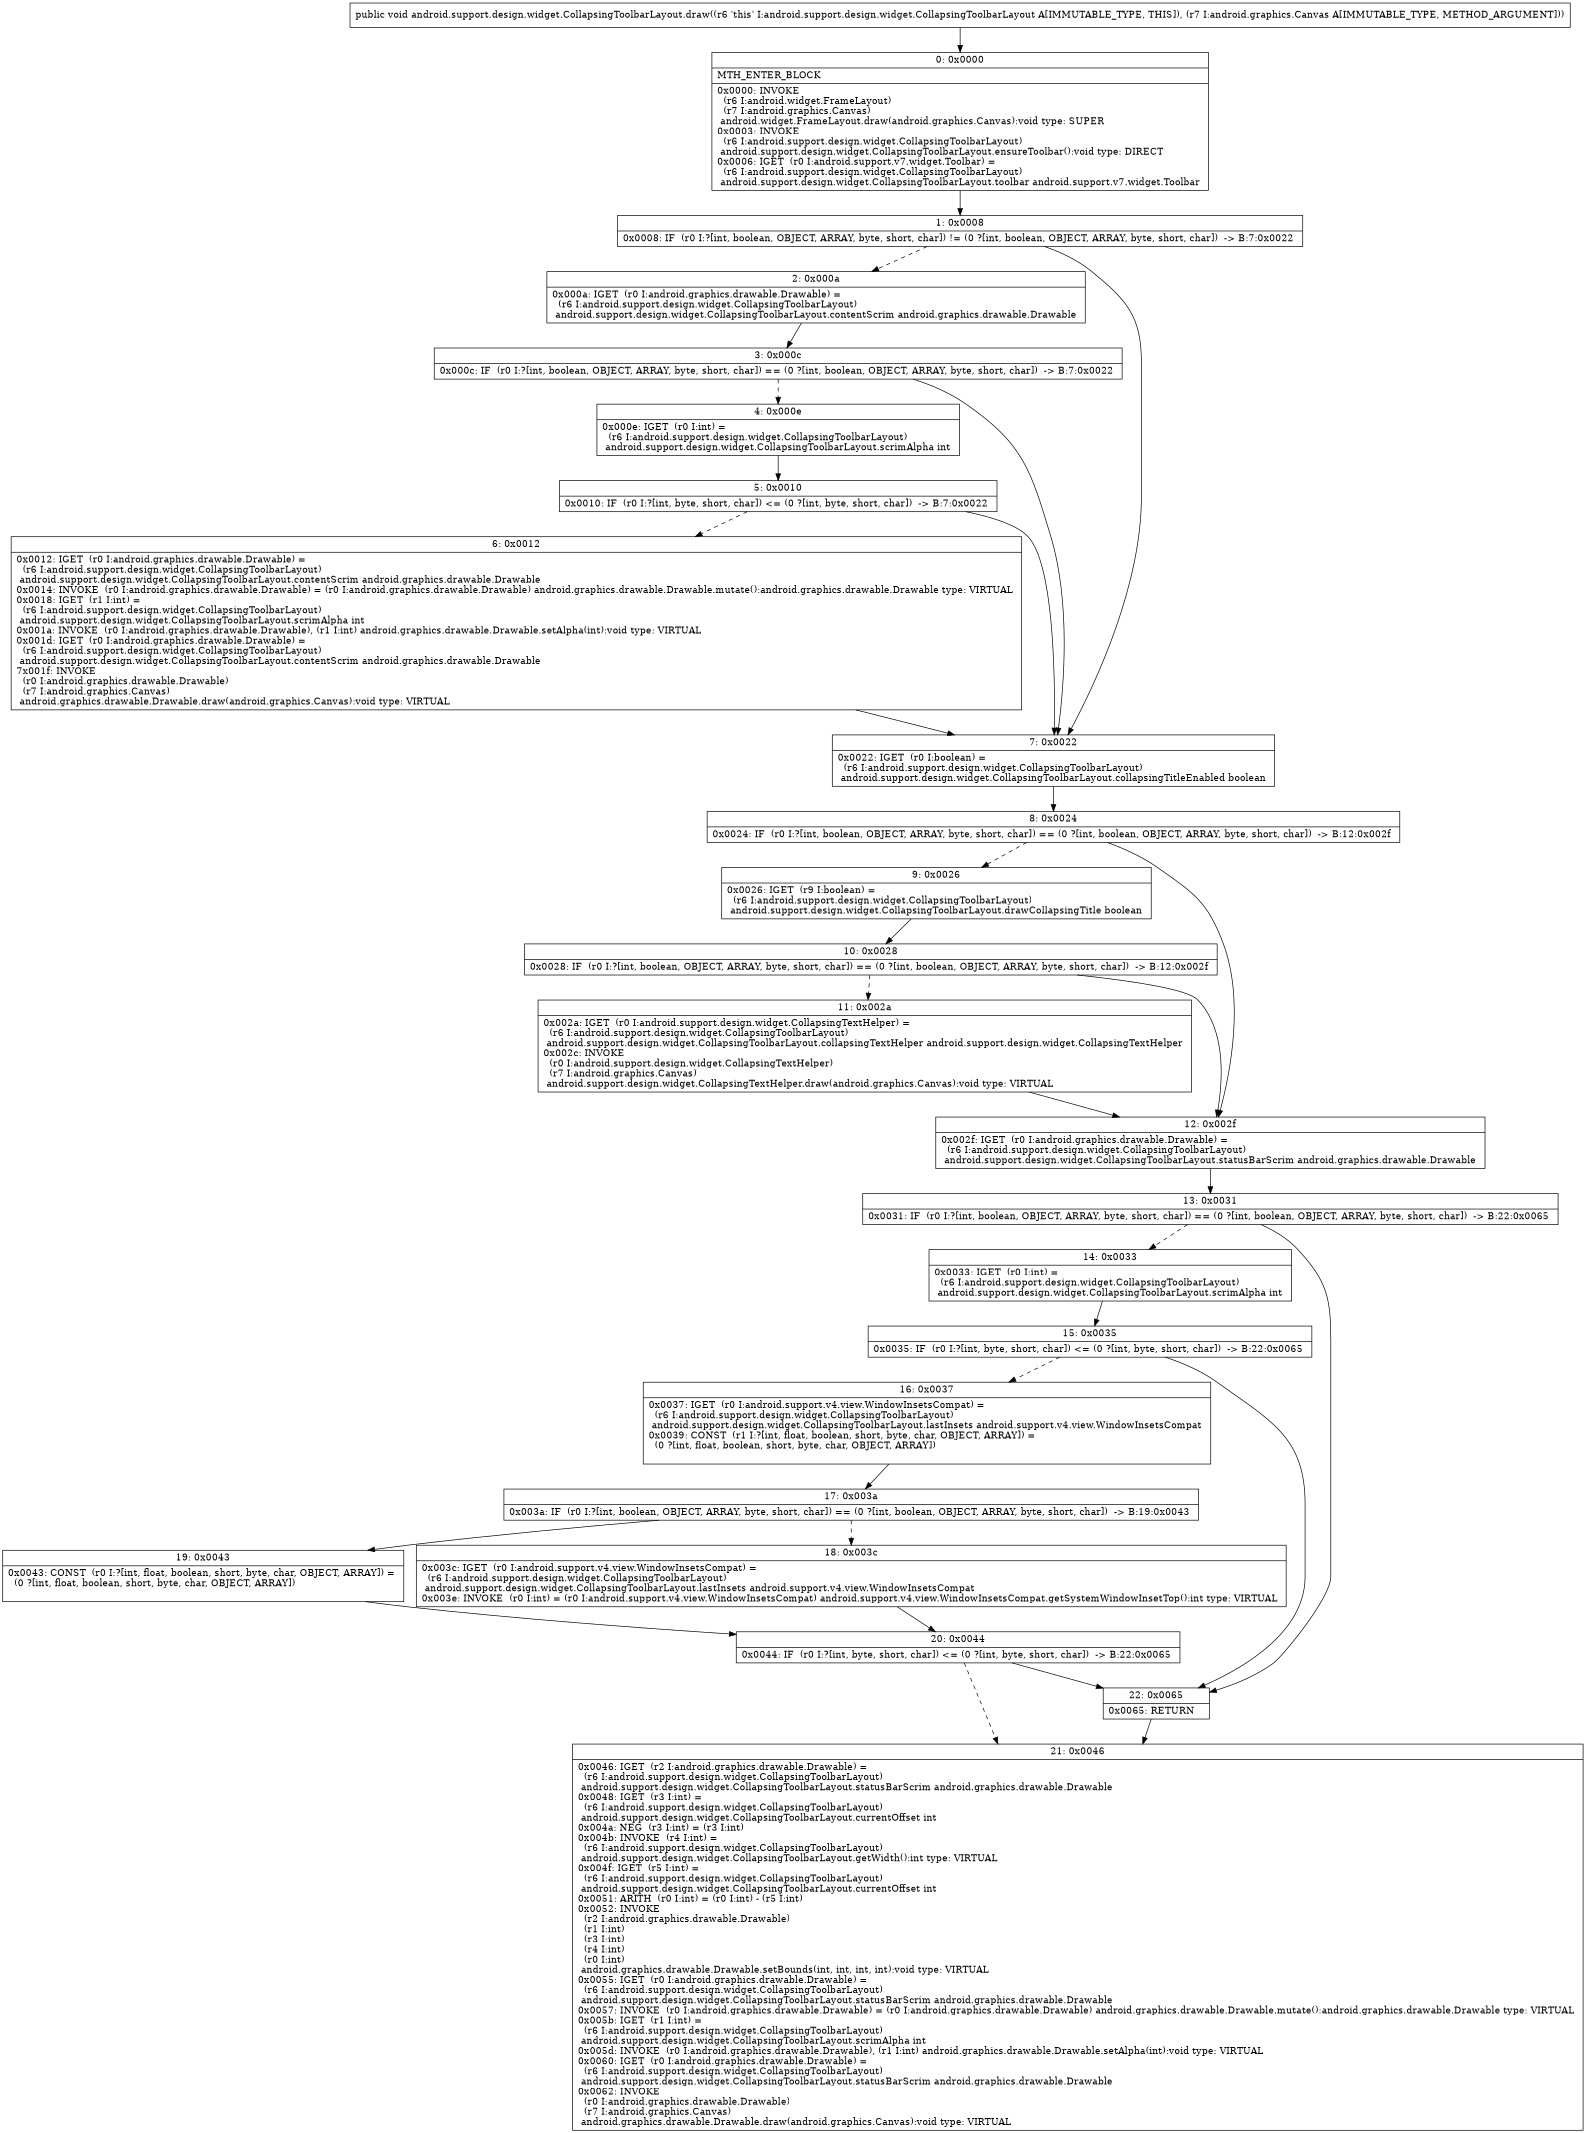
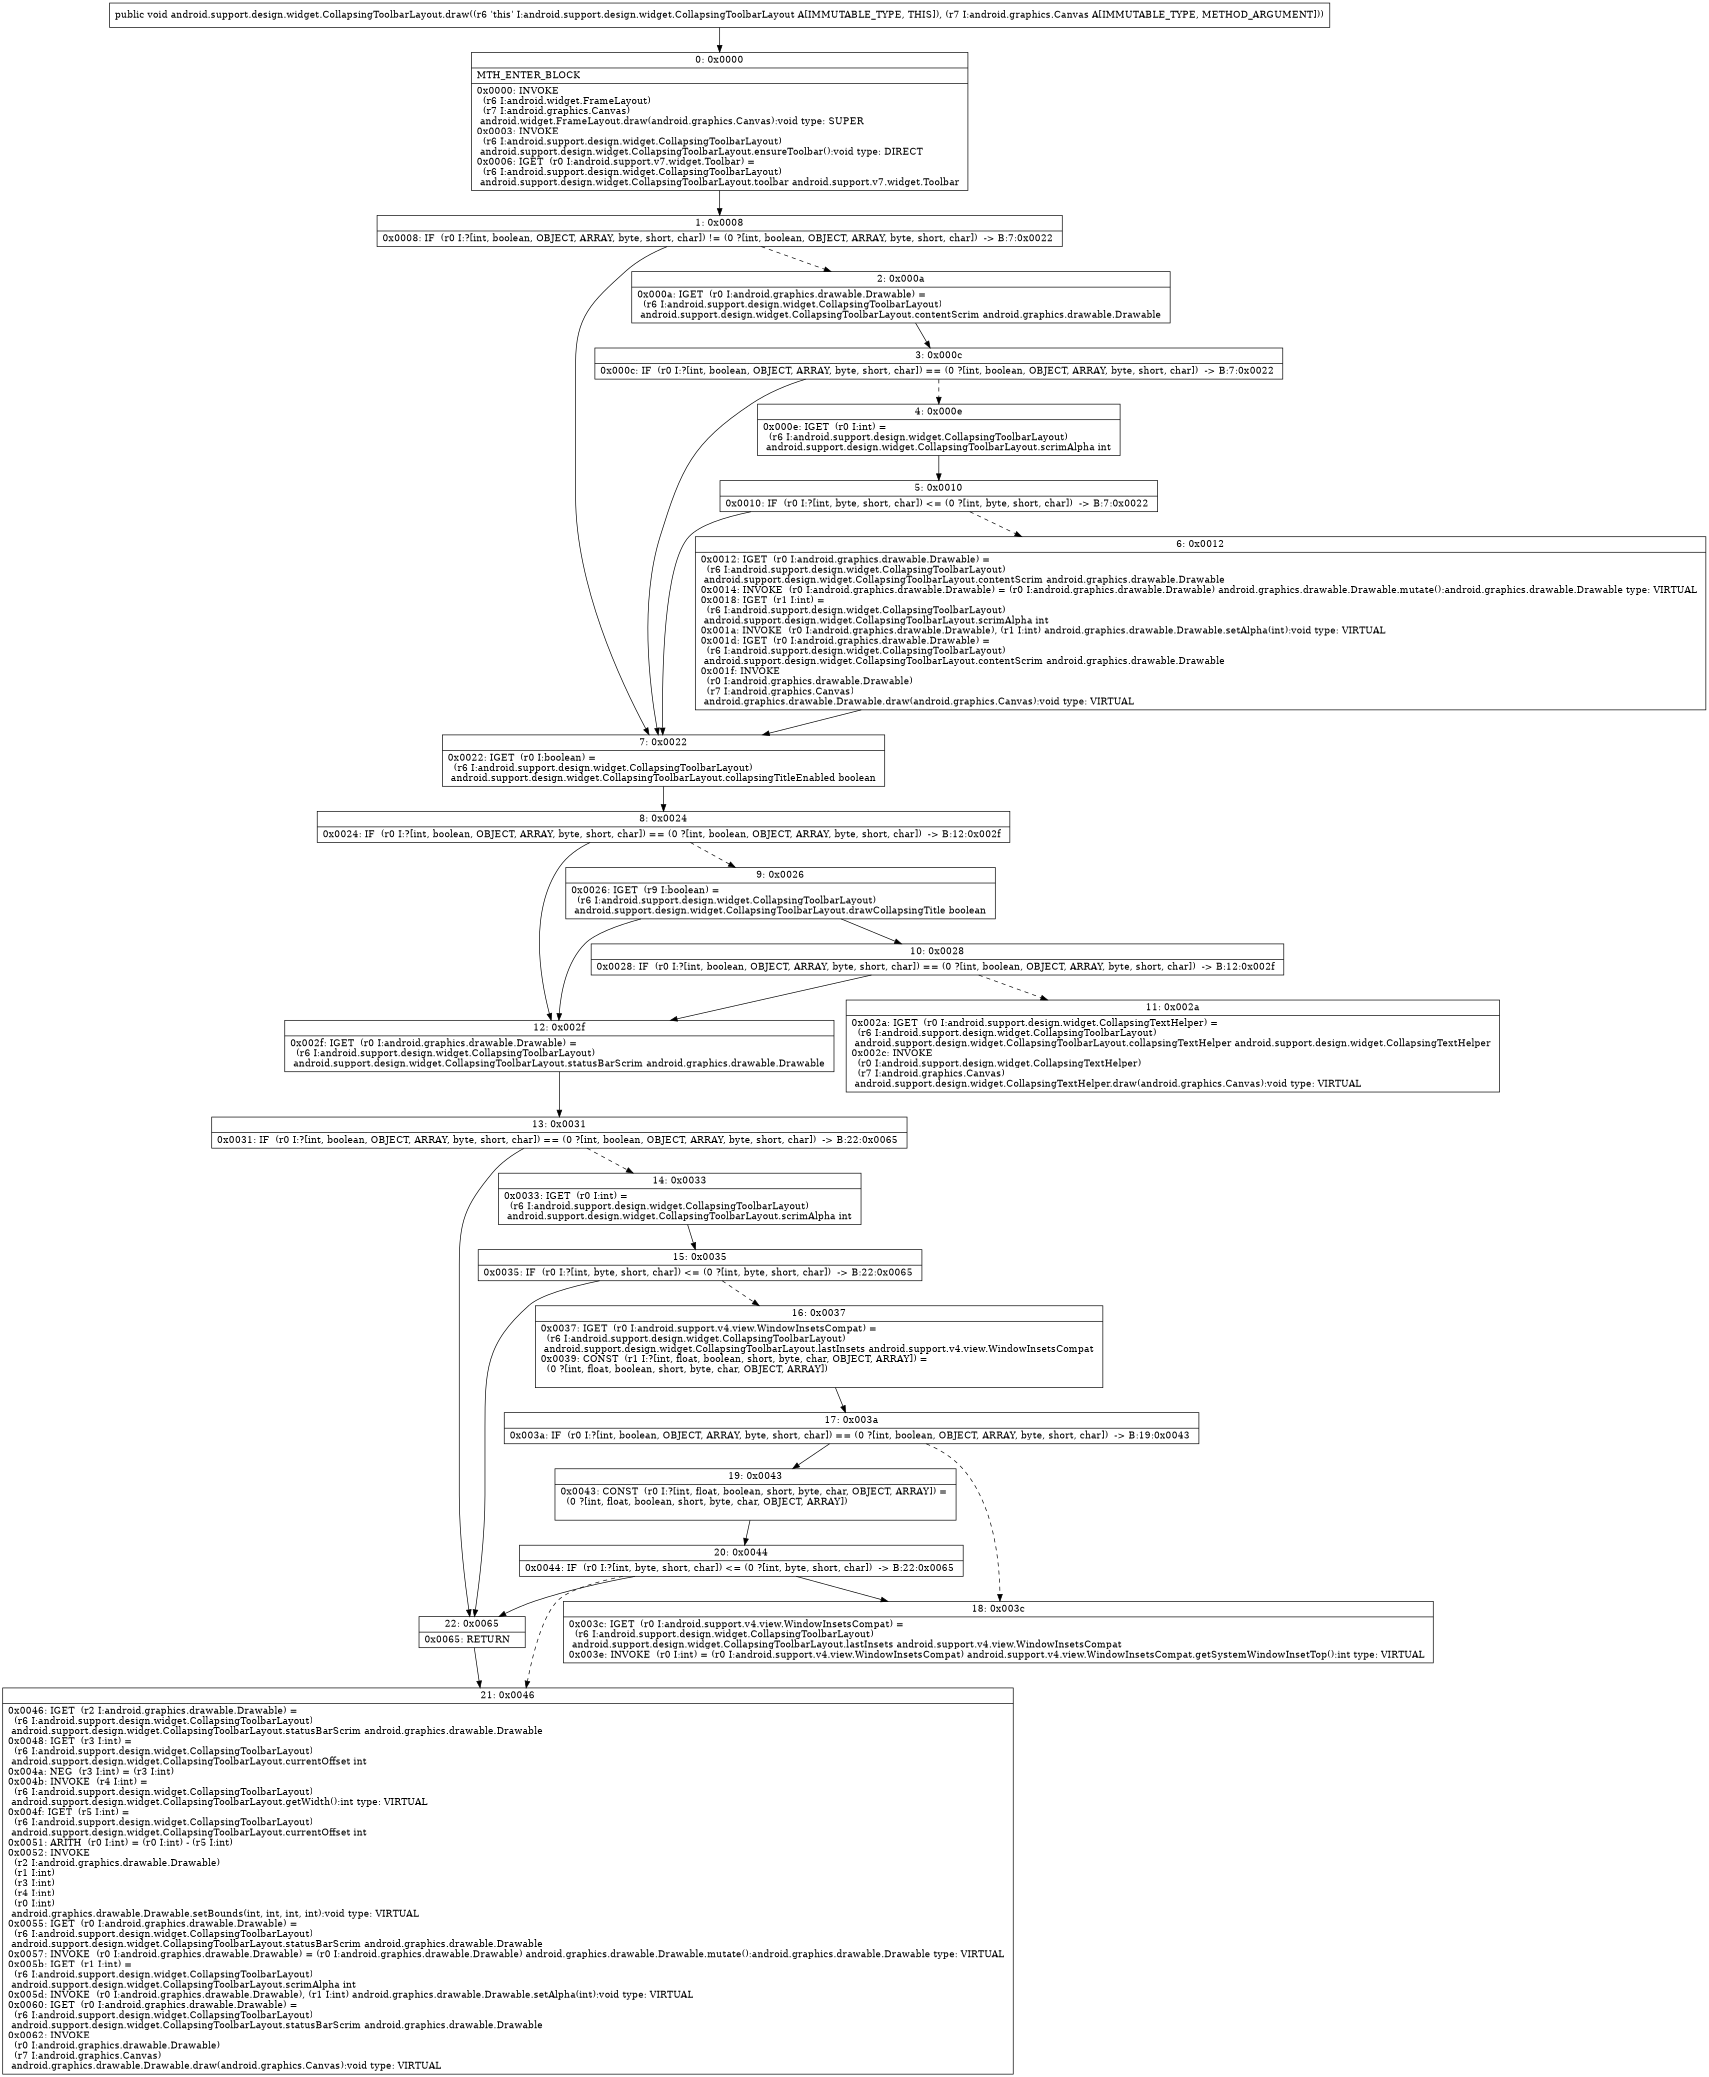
(60, 671) -> (744, 671)
(1071, 1104) -> (580, 949)
(913, 1617) -> (839, 1588)
